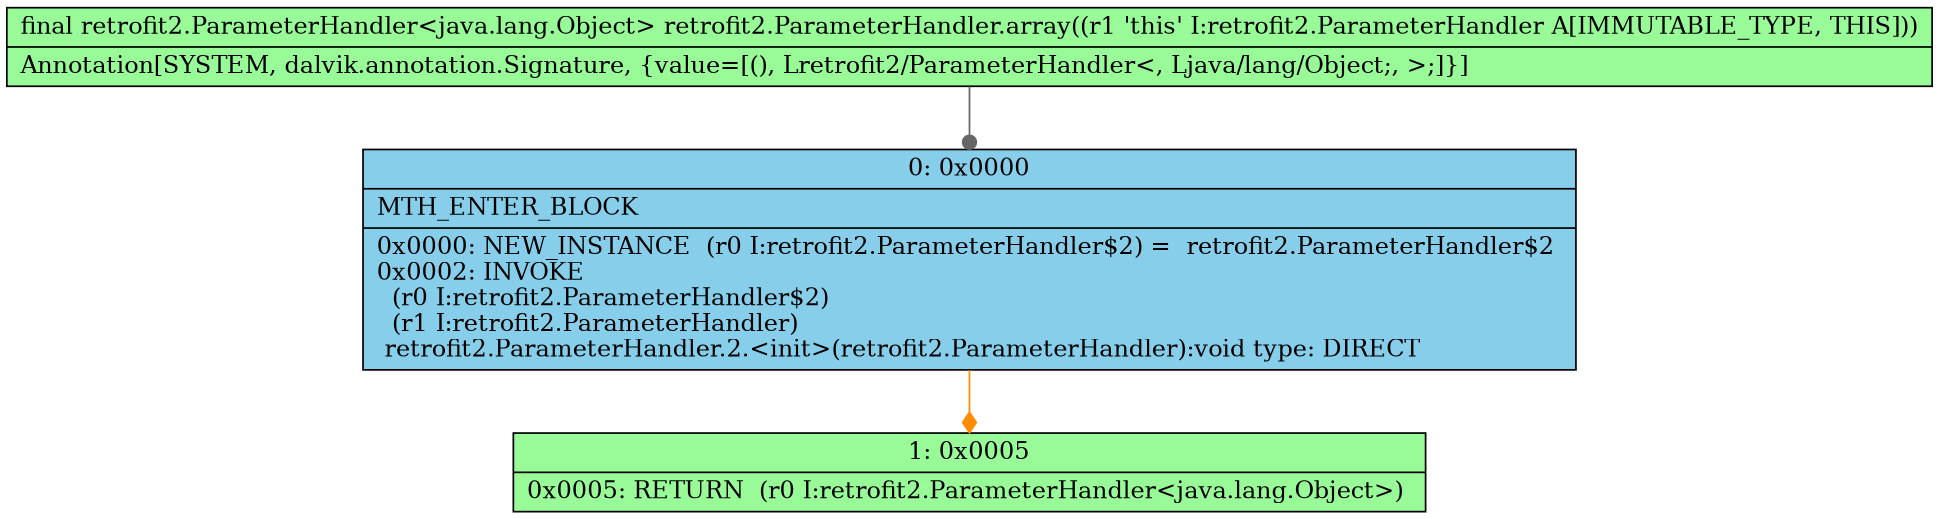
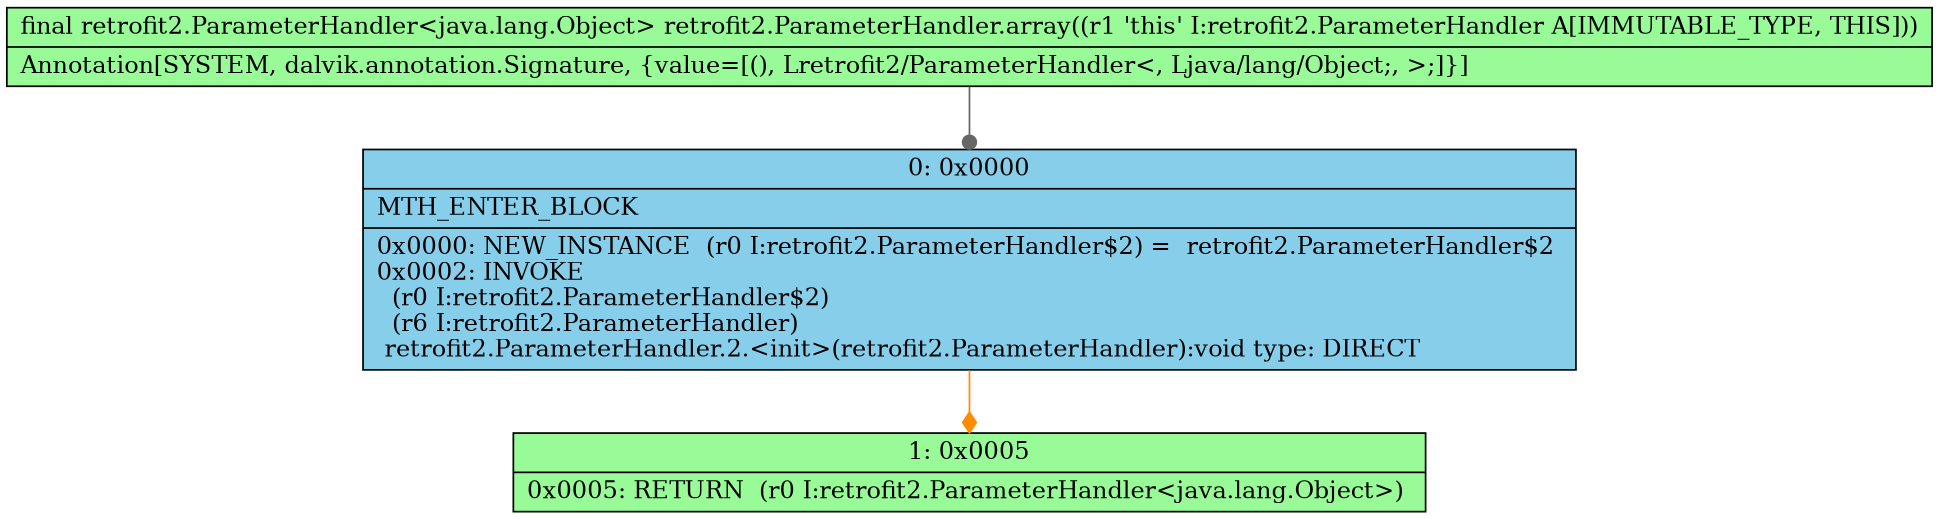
(588, 324) -> (588, 324)
